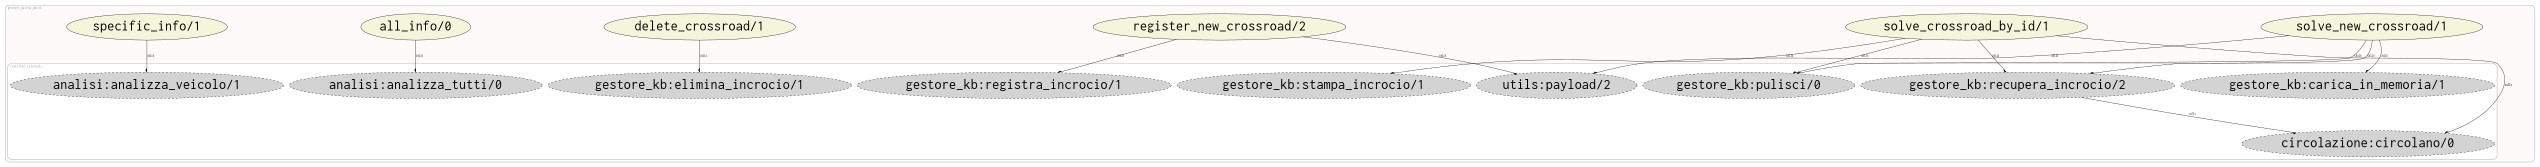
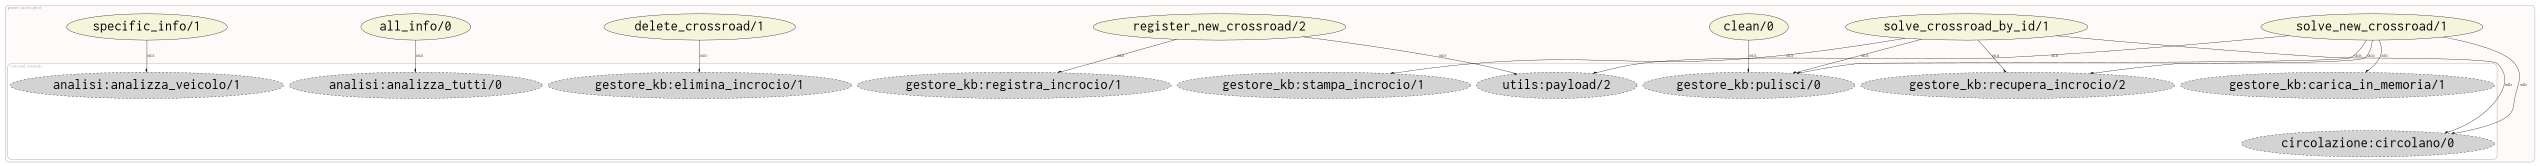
none -> (1749, 27)
(2187, 116) -> (2519, 80)
